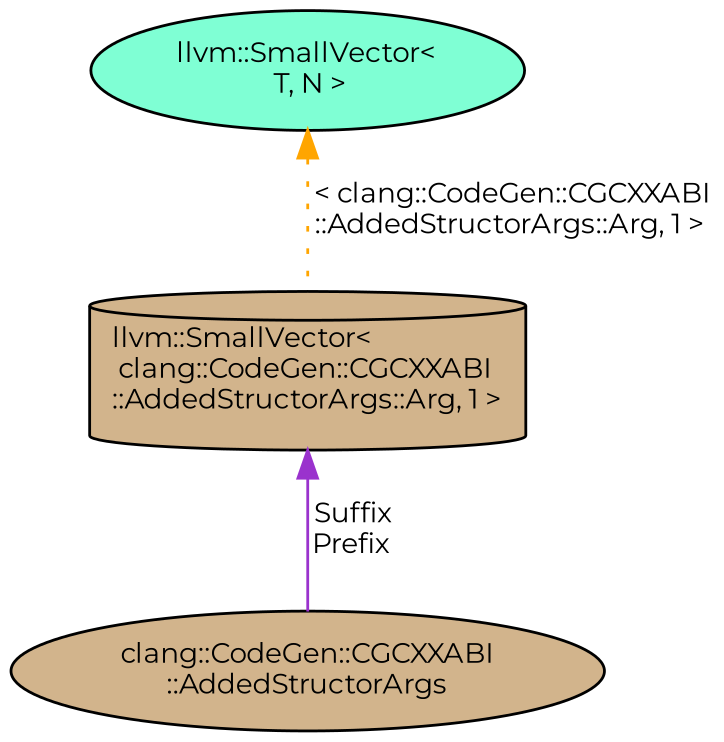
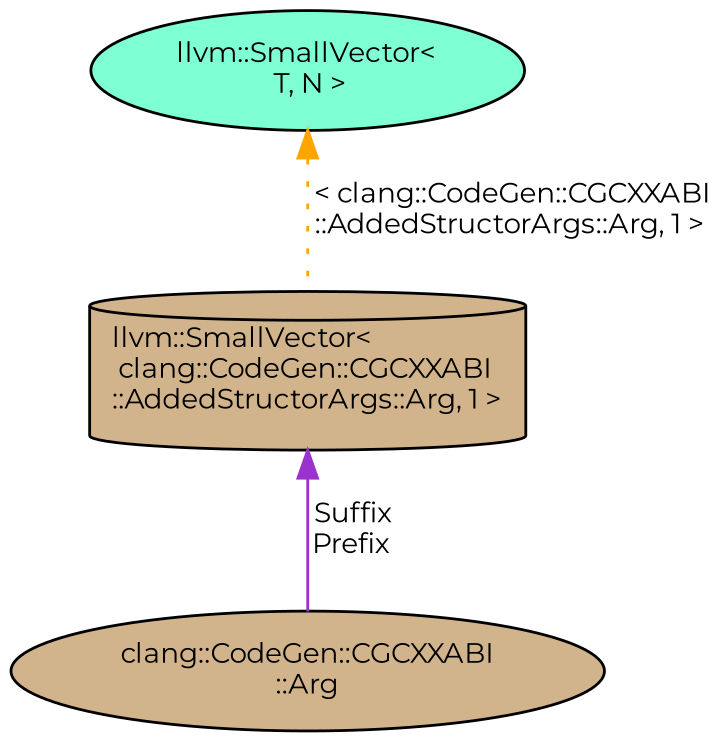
(308, 671) -> (308, 671)
